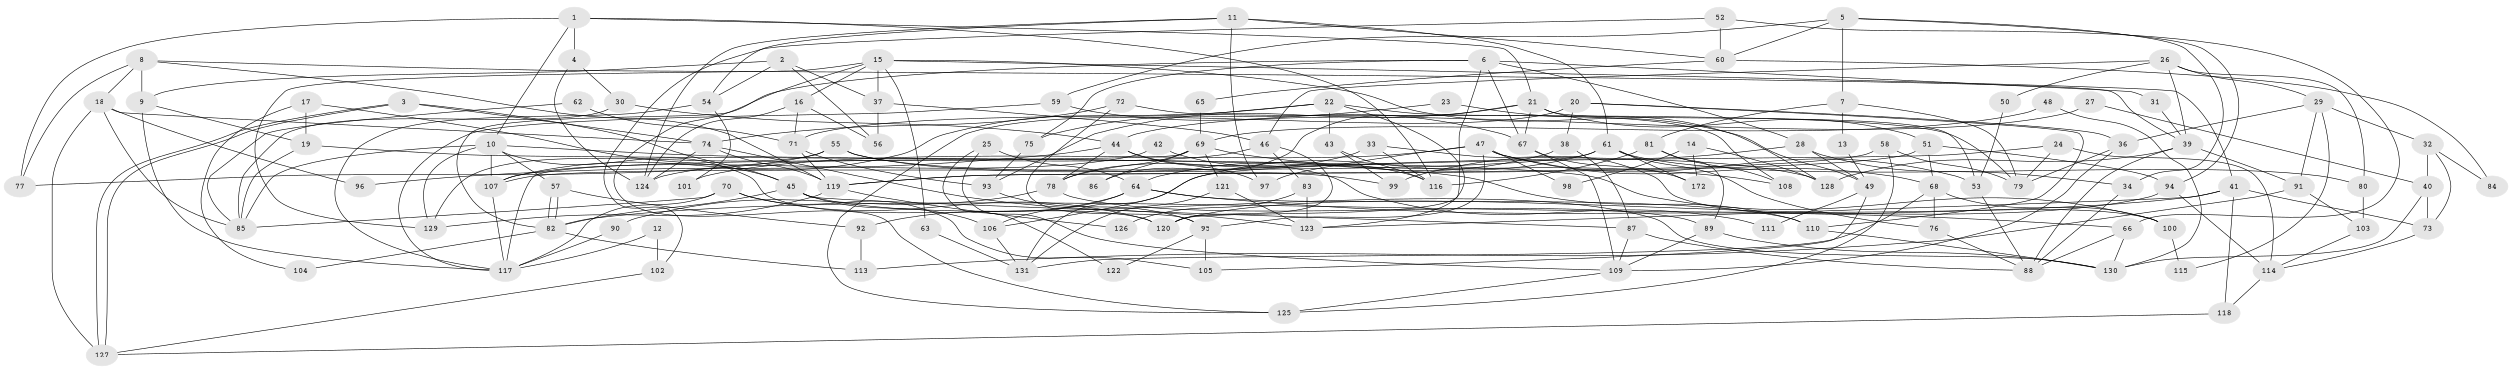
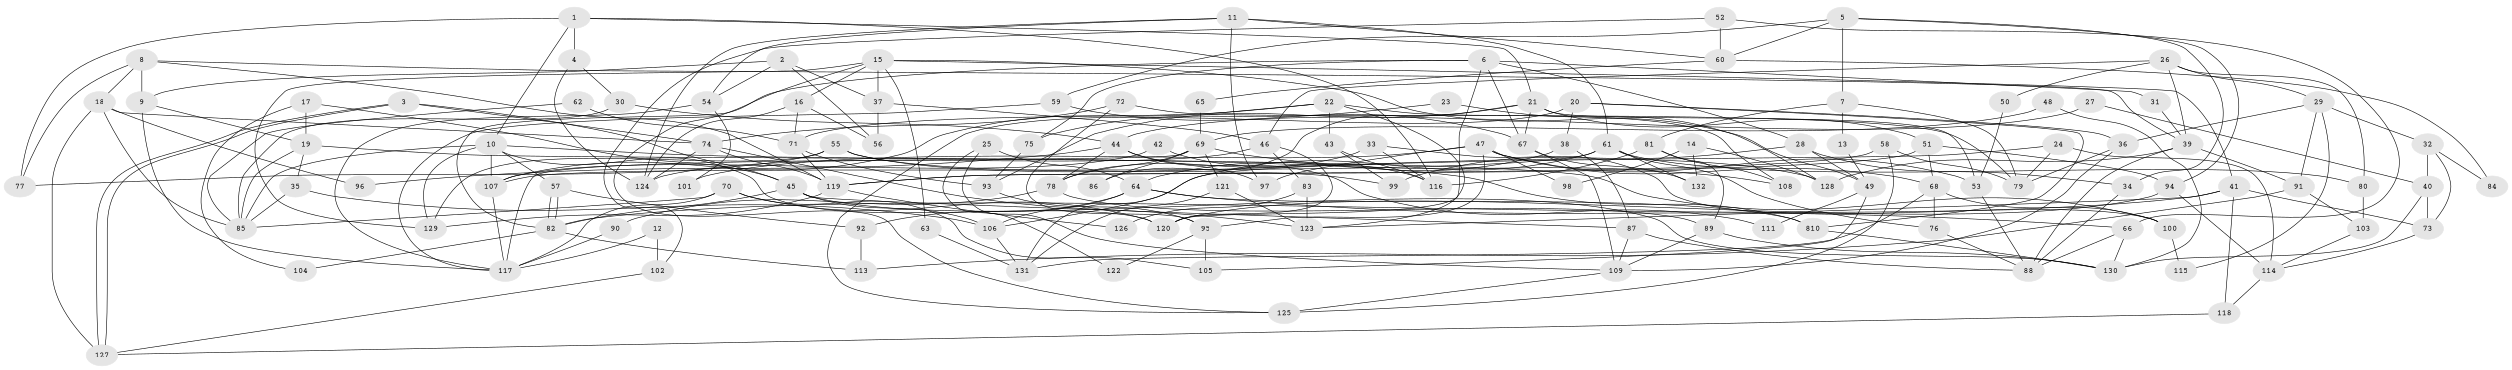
none -> (295, 187)
(1699, 187) -> (1699, 187)
(1813, 229) -> (1813, 229)
